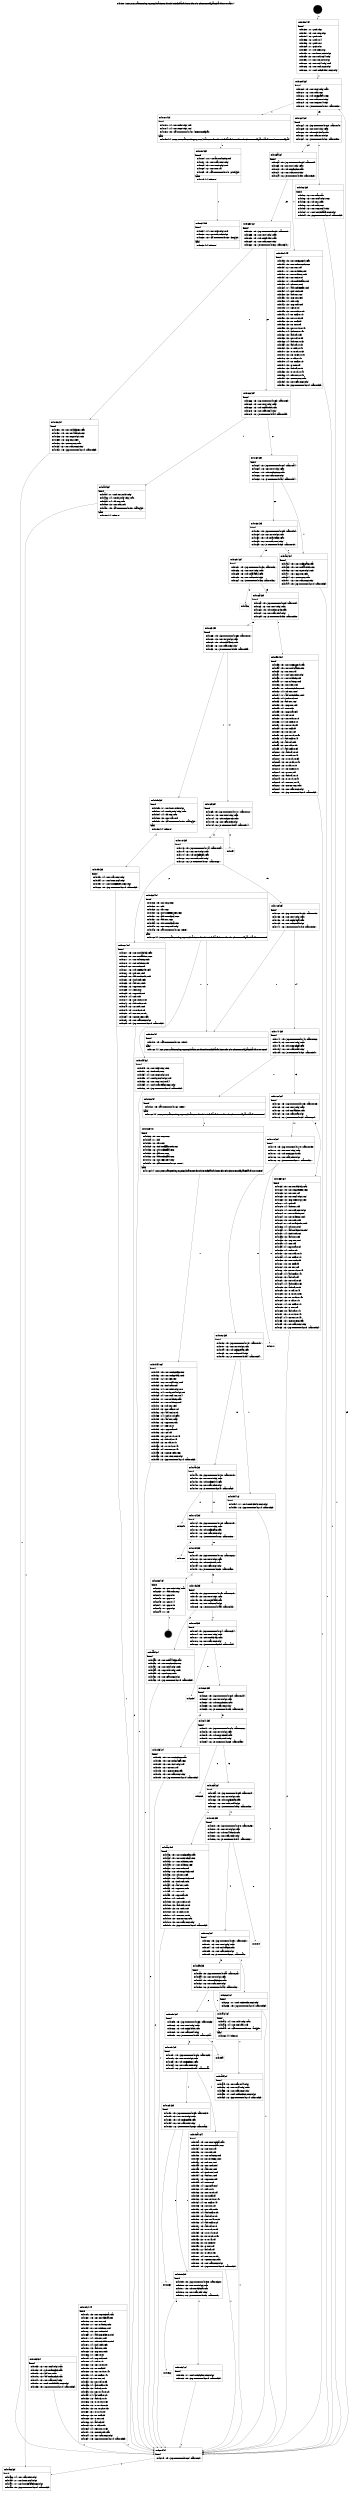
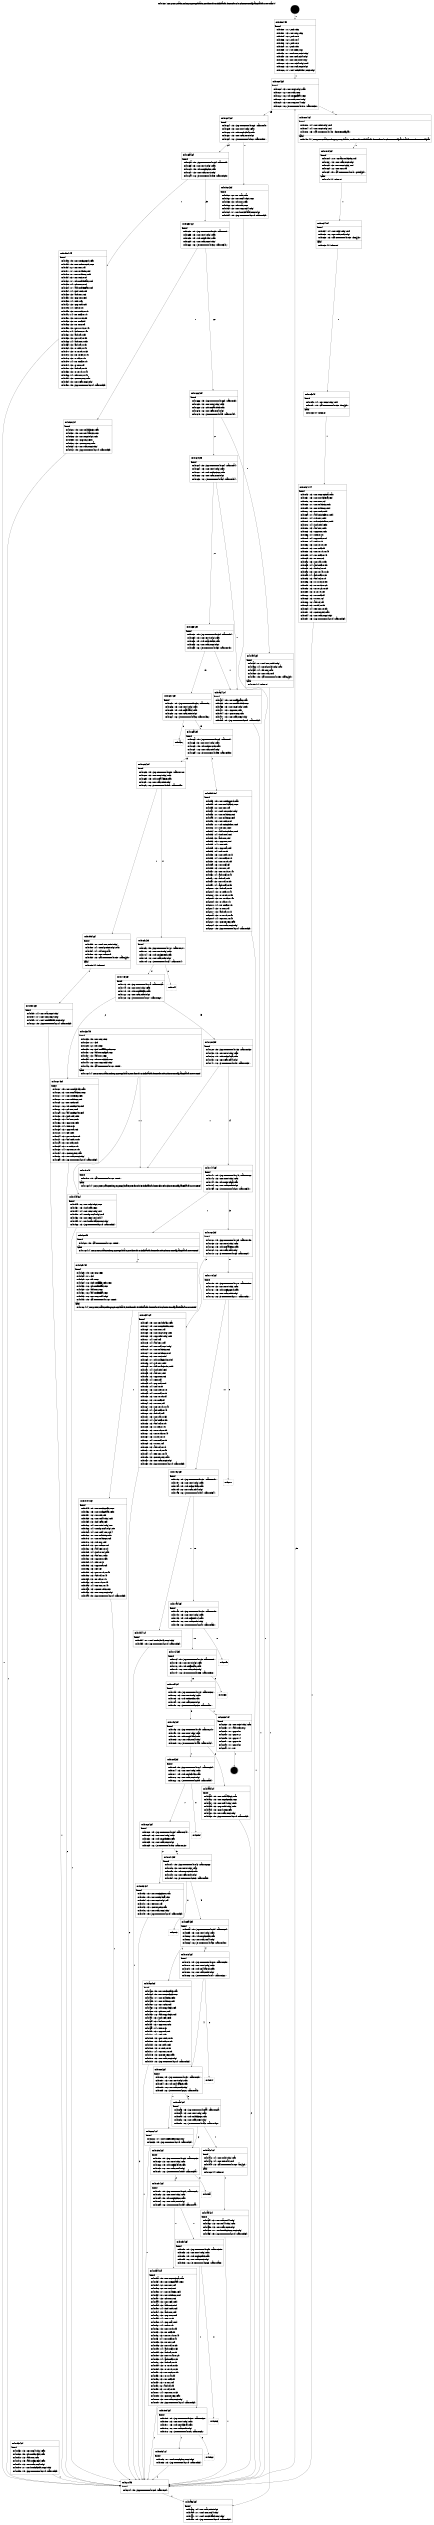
none -> (327, 404)
